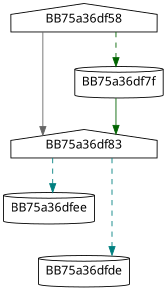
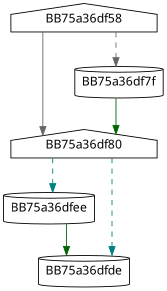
(116, 45) -> (116, 45)
(84, 145) -> (84, 145)
none -> (66, 235)
